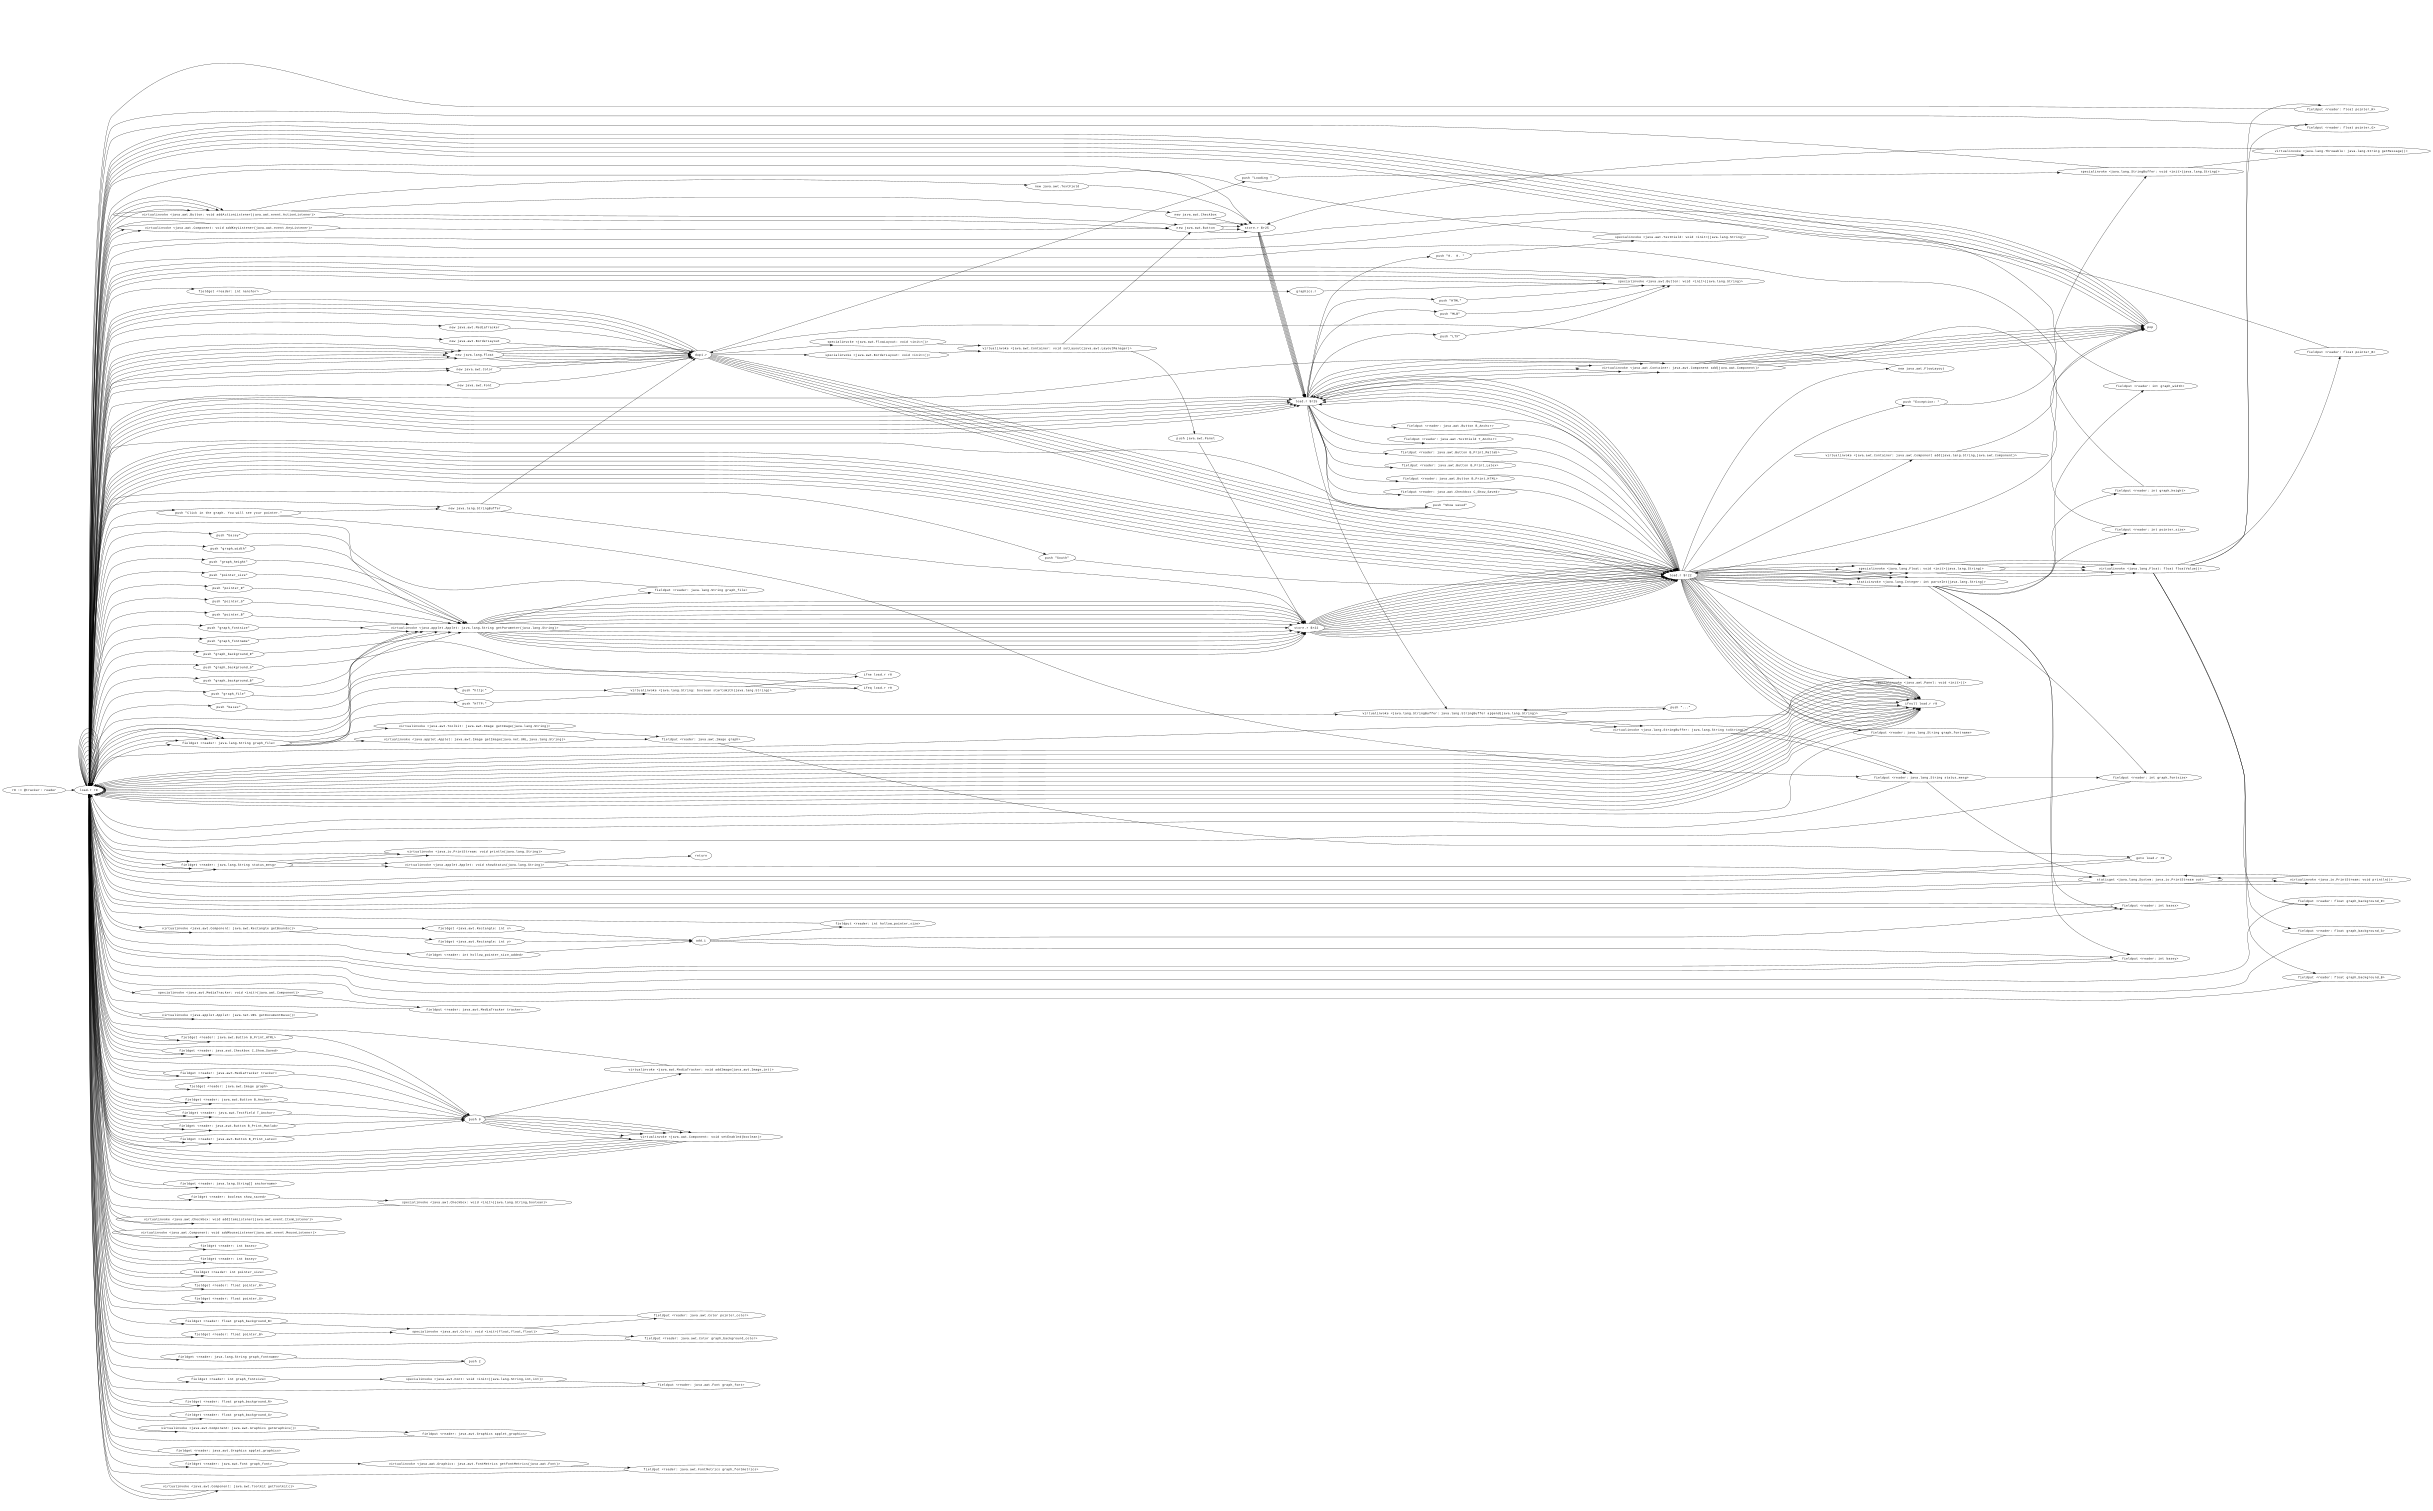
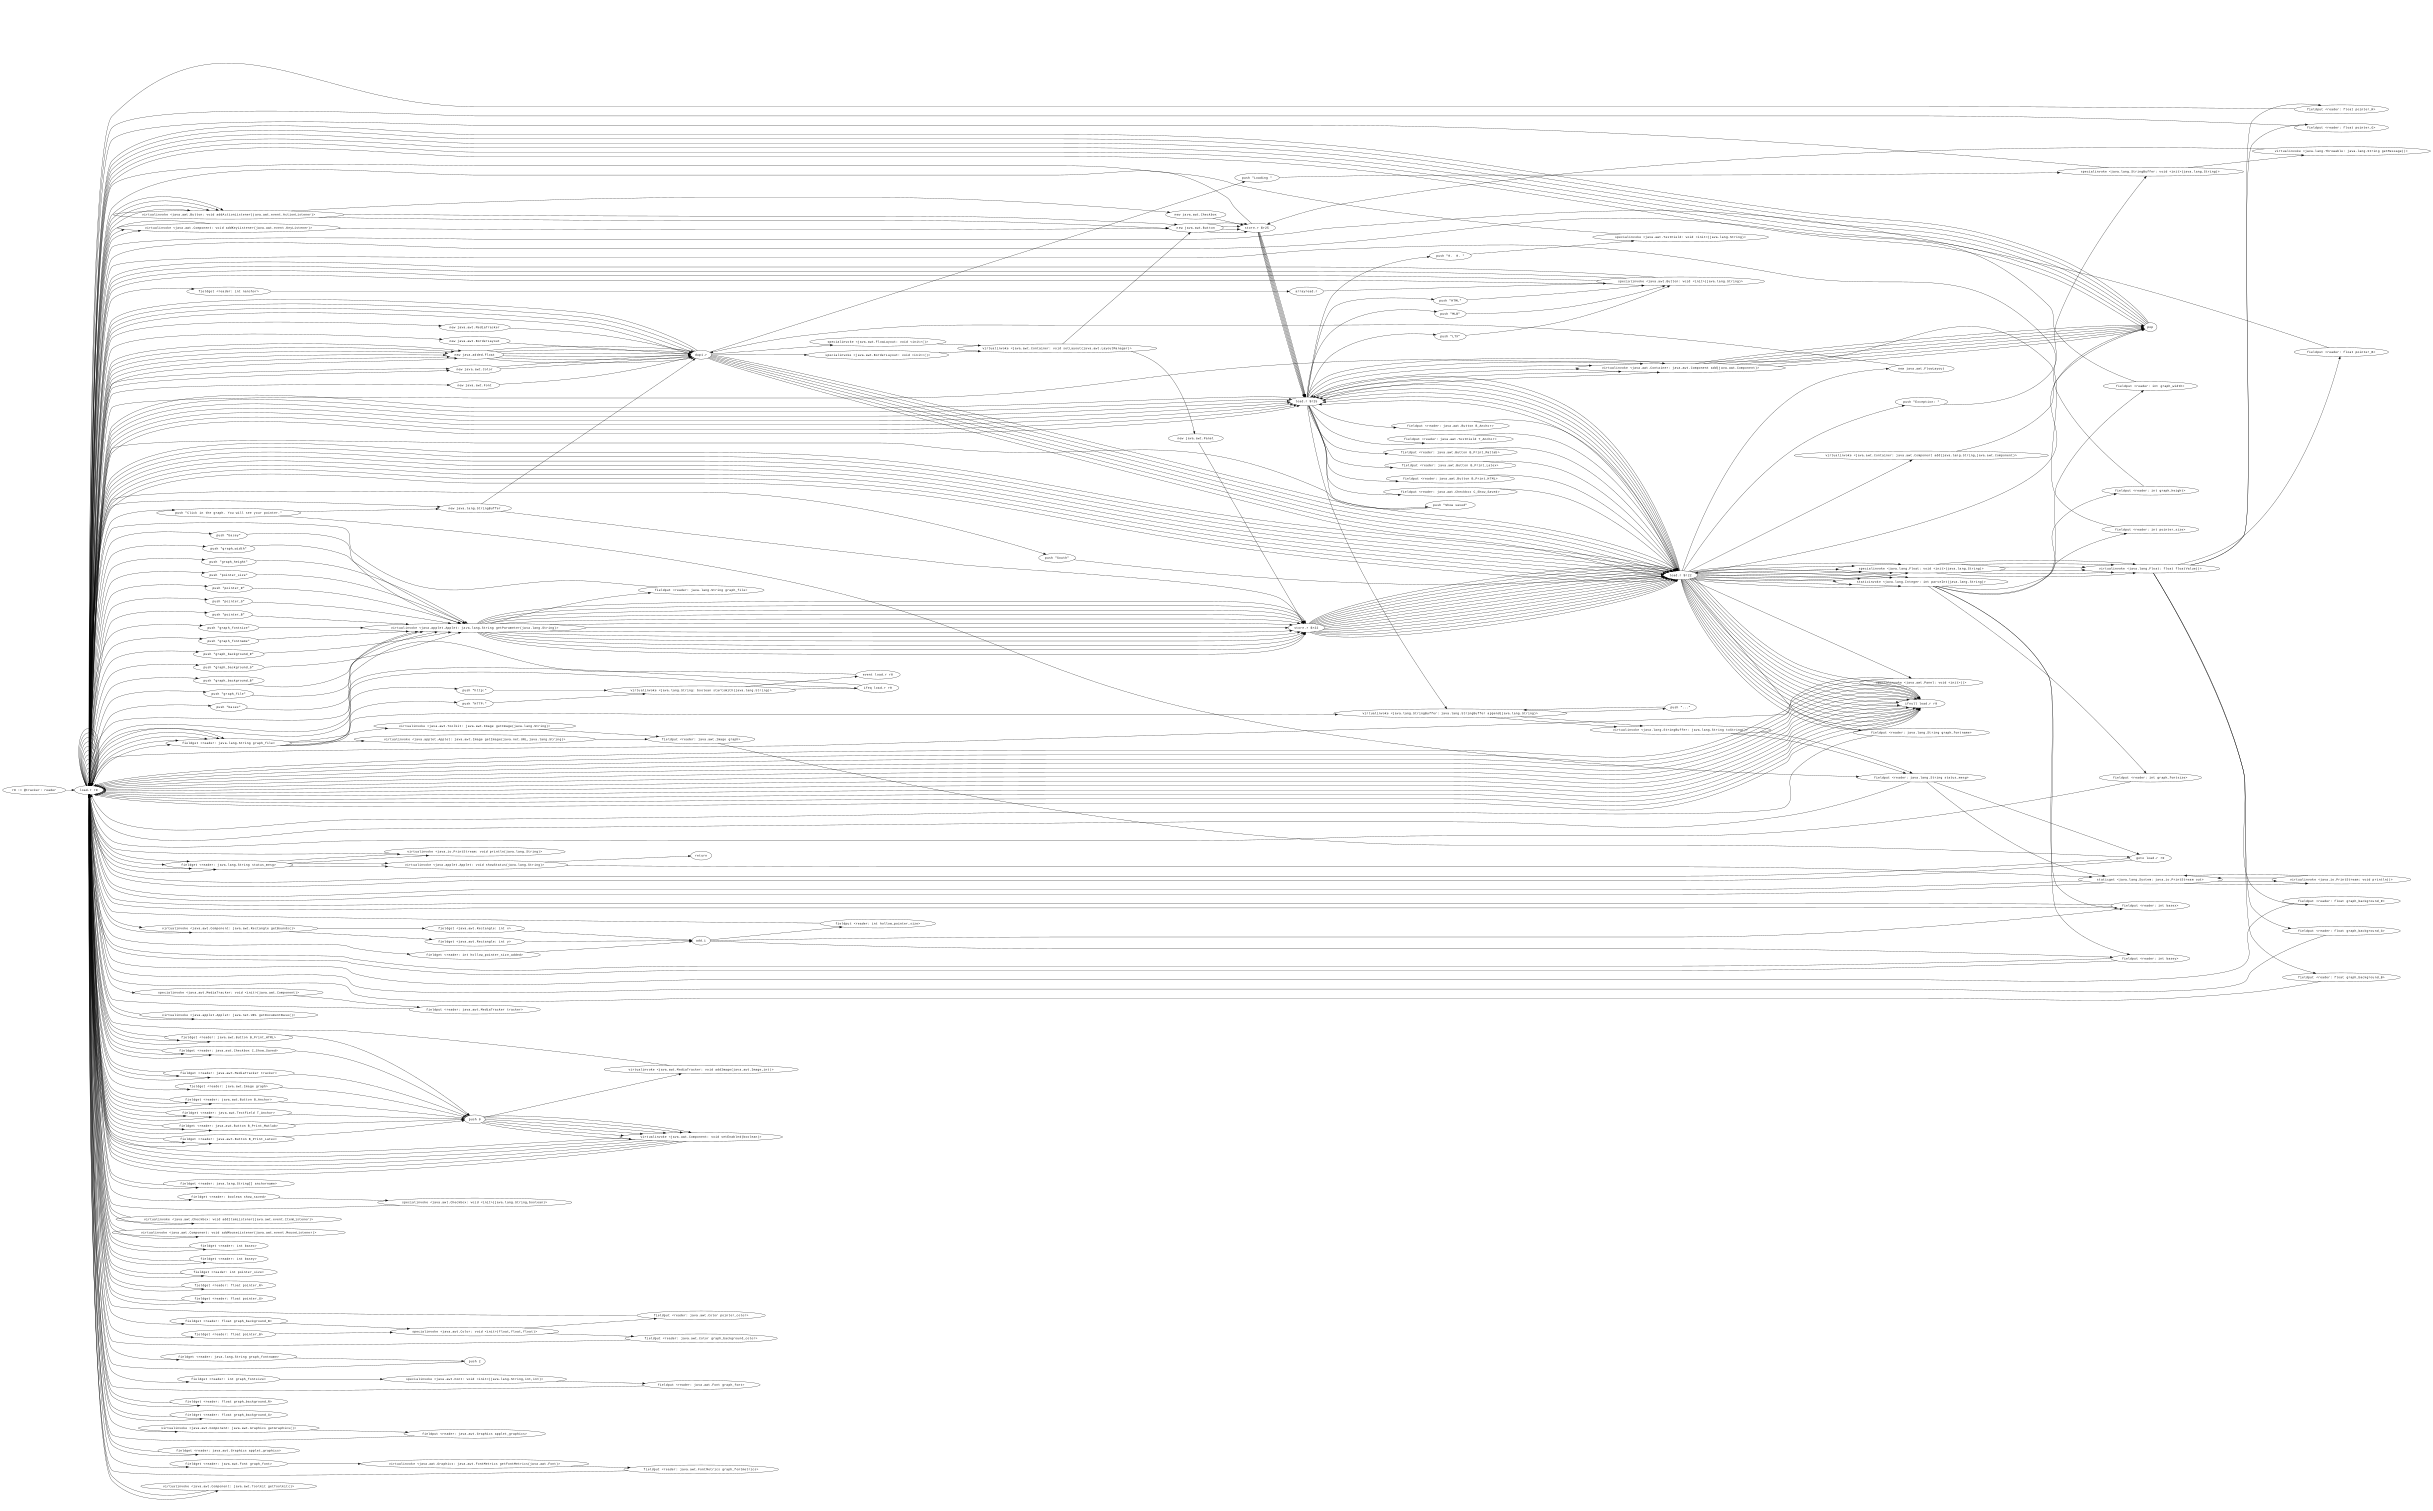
(1057, 186) -> none
(1307, 291) -> (1307, 291)
(475, 355) -> (475, 355)
(1196, 438) -> (1196, 438)
(878, 675) -> (878, 675)
(2041, 778) -> (2035, 818)
(164, 1063) -> (95, 1081)
